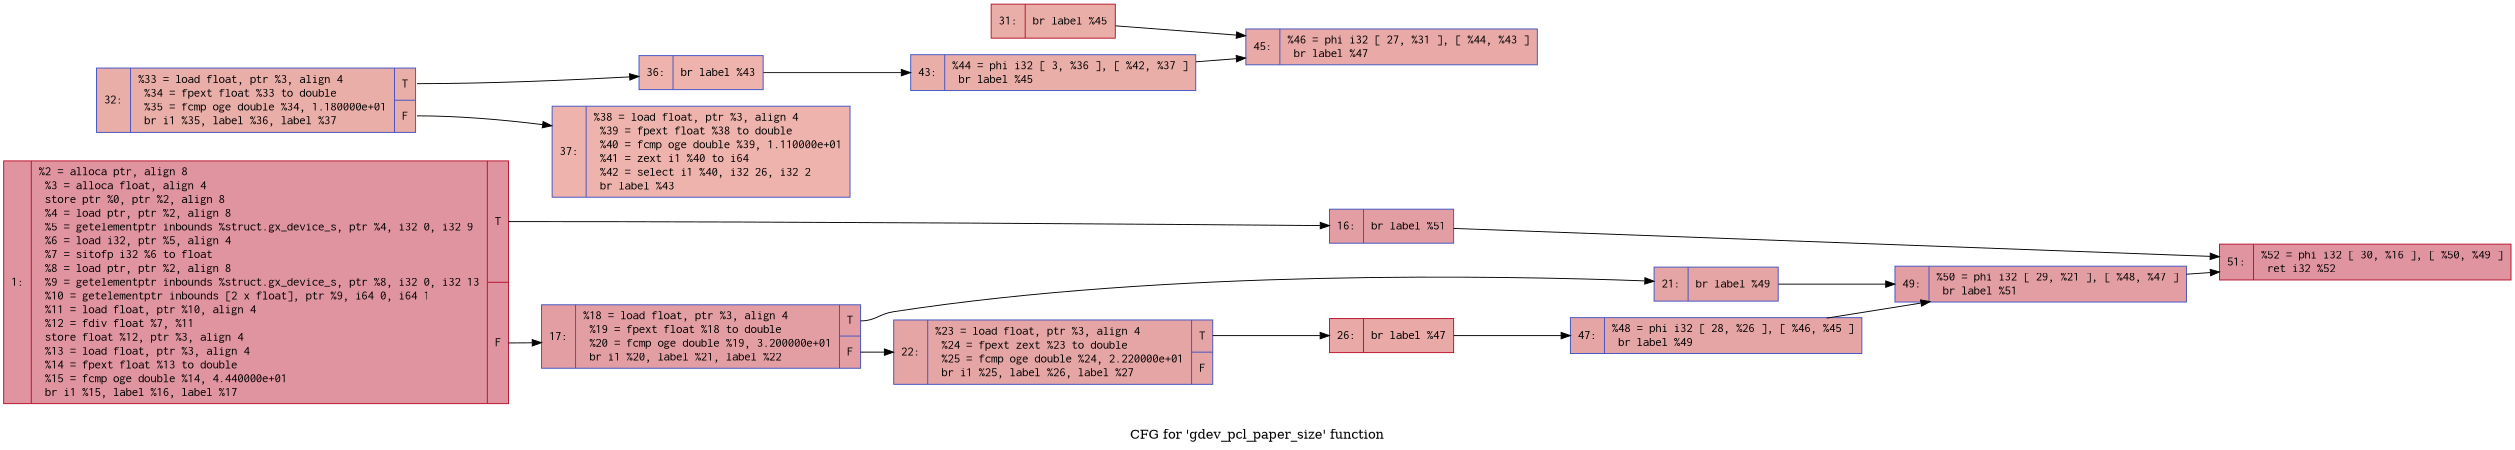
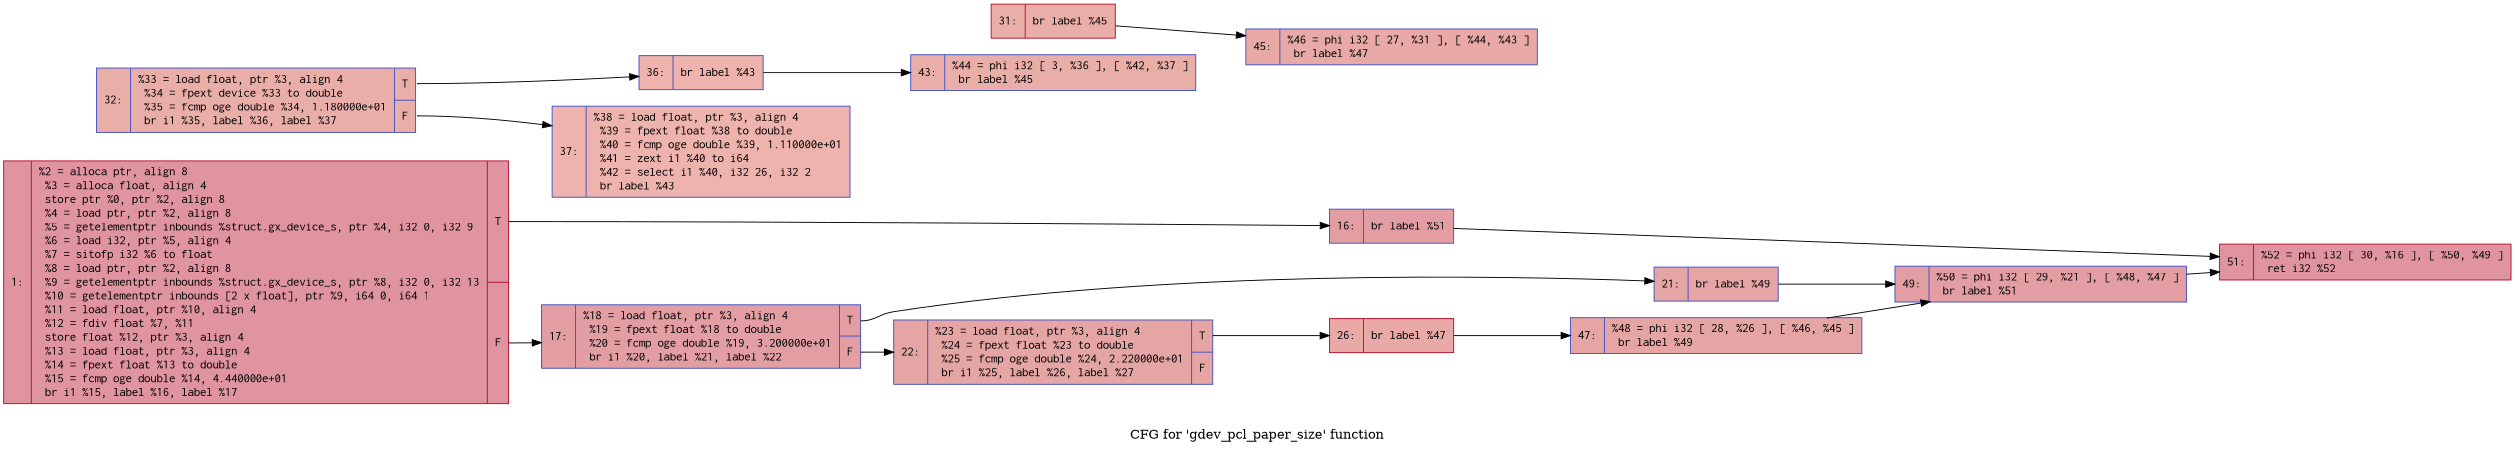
(1216, 60) -> none
(238, 93) -> (240, 93)
(1032, 345) -> (1035, 345)
